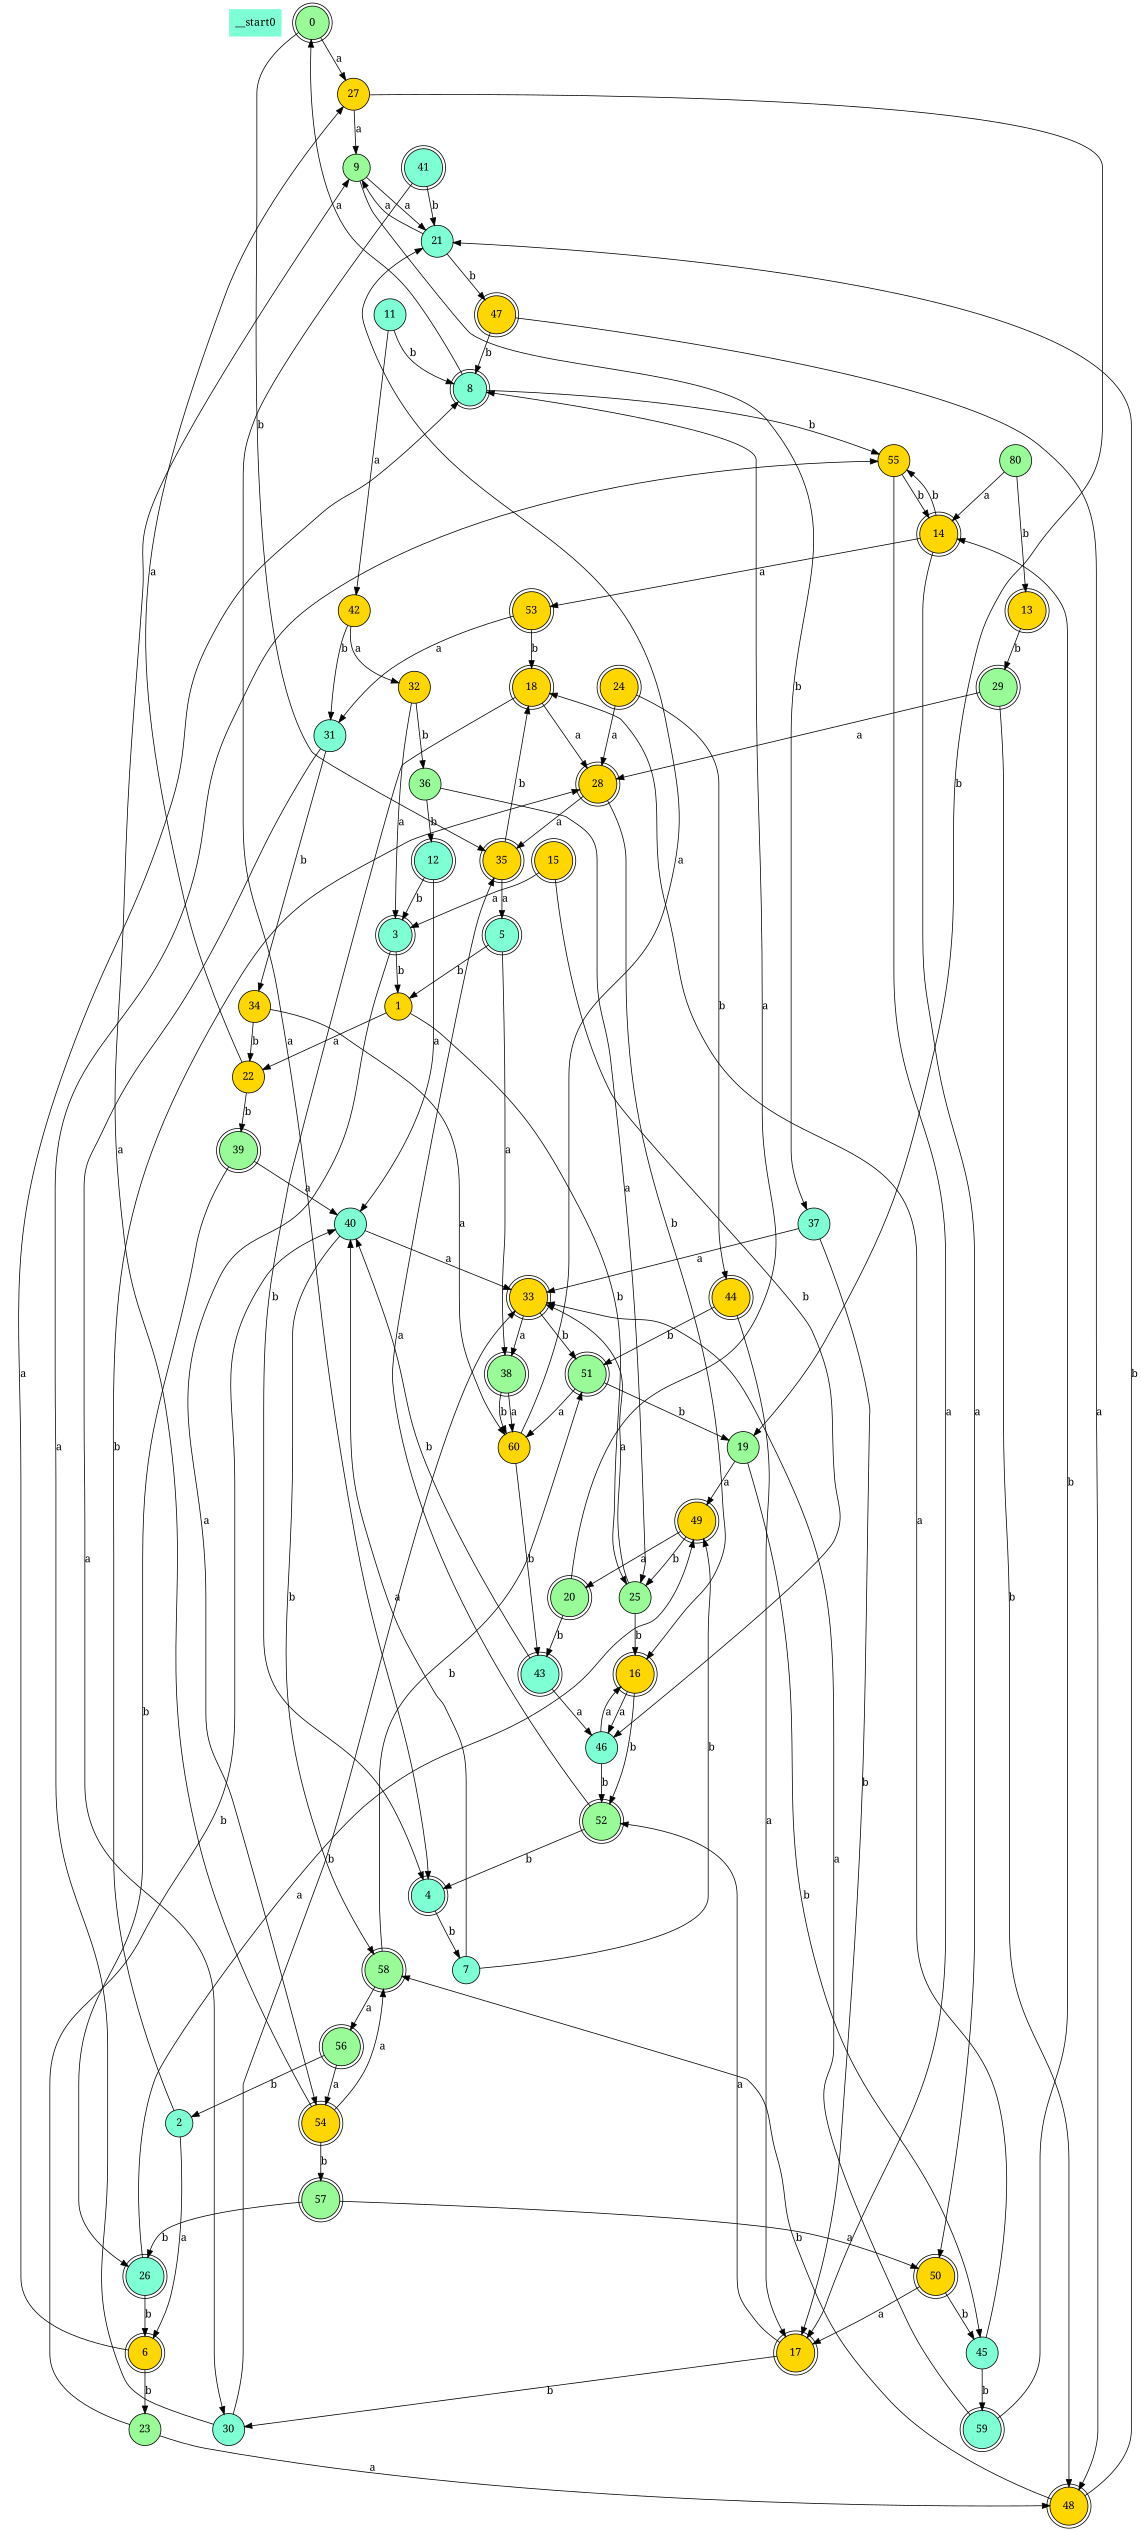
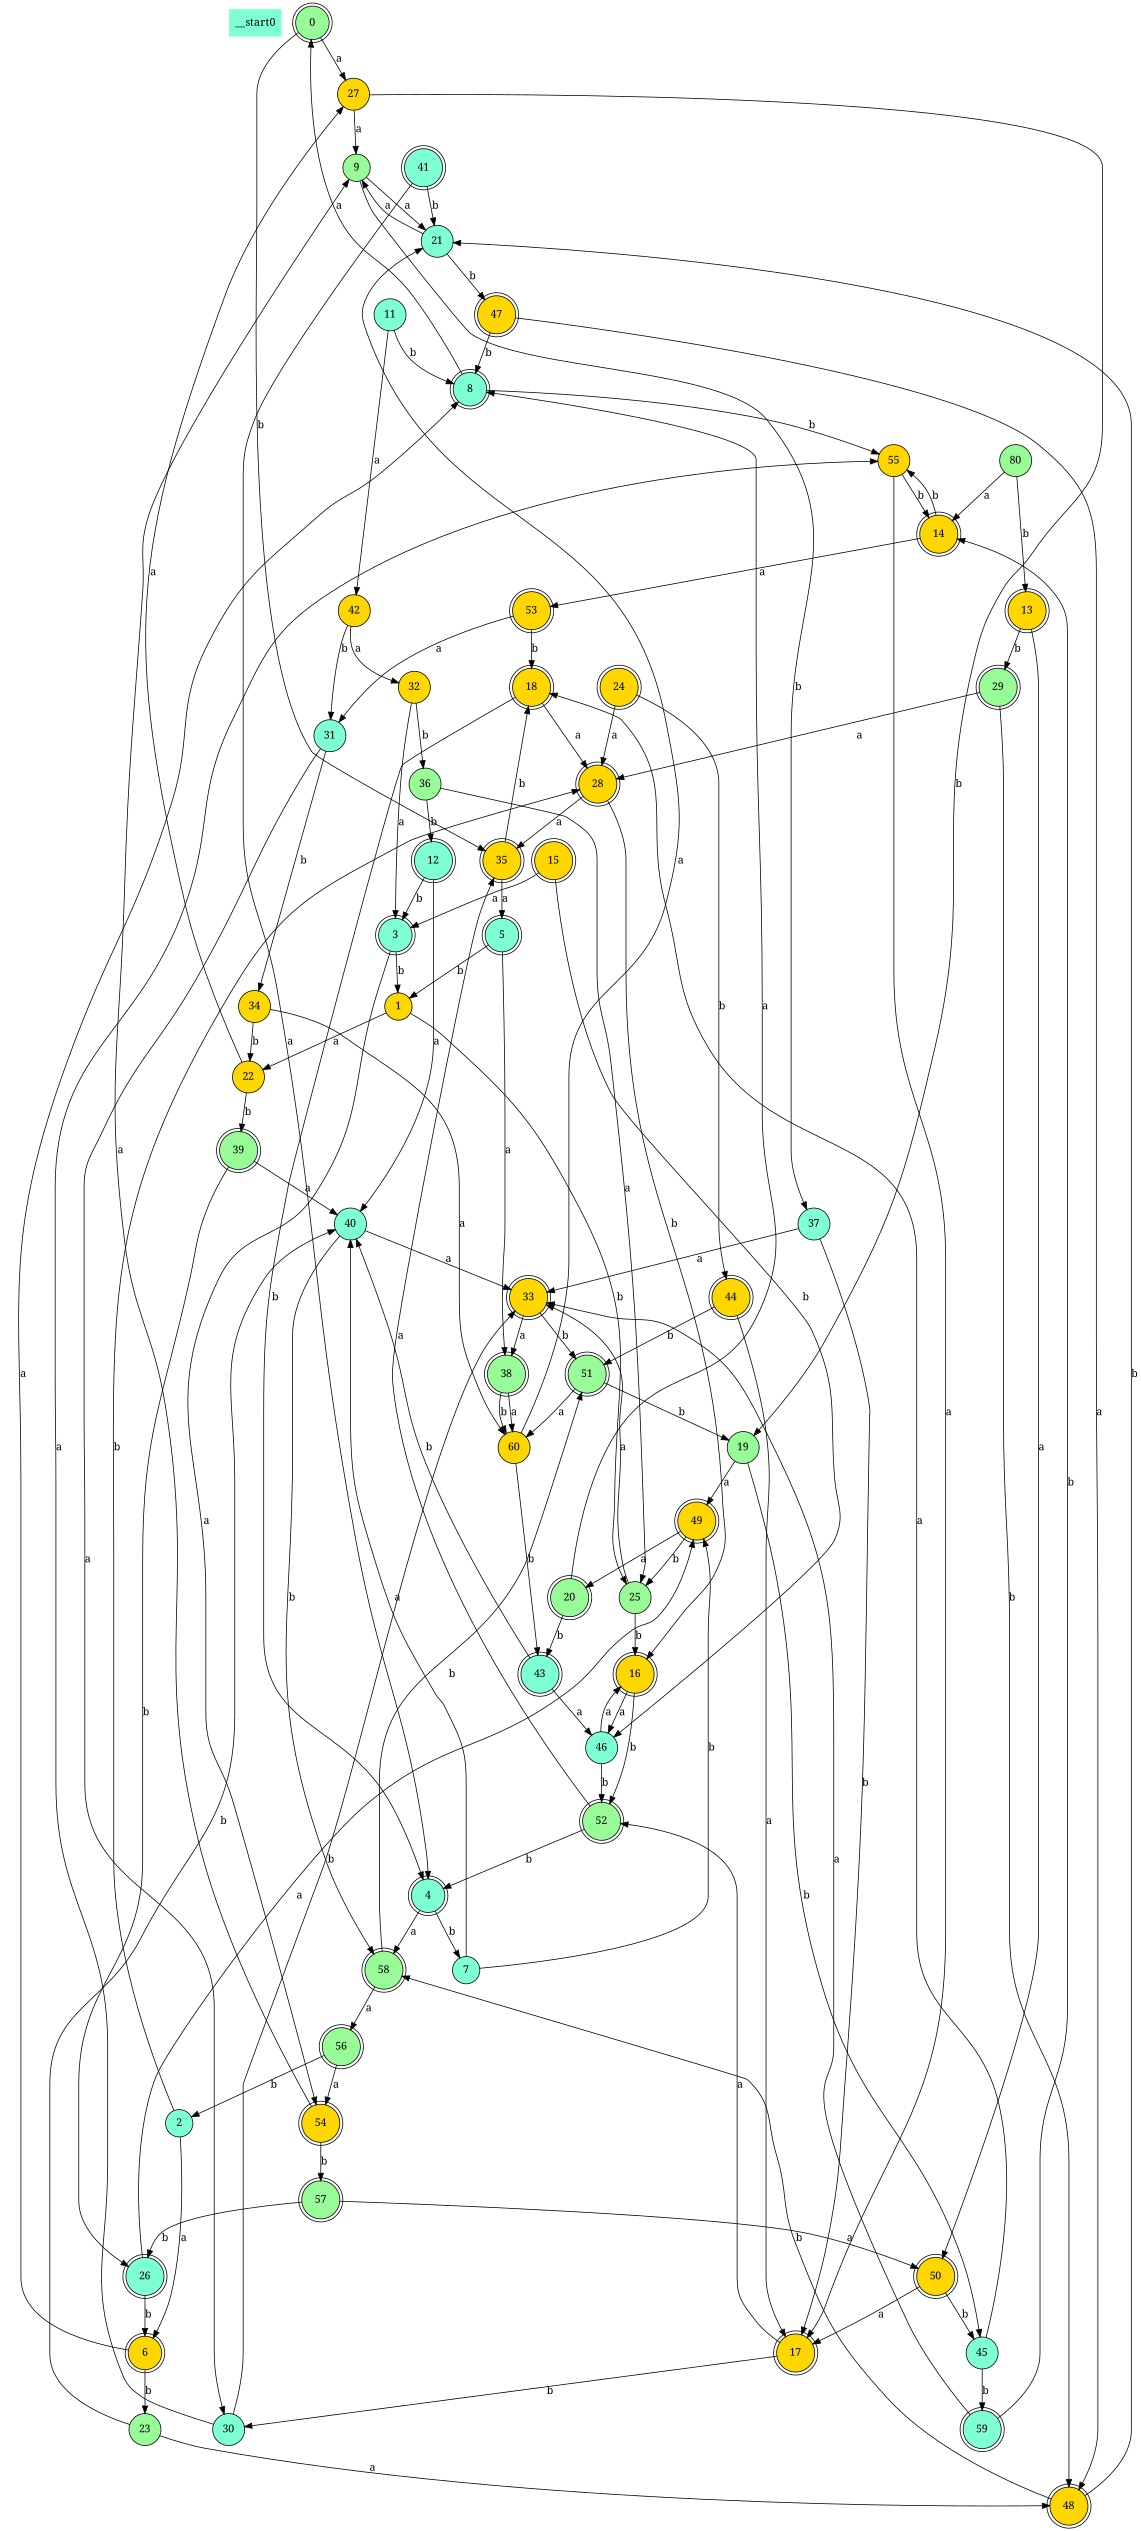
(975, 1399) -> (1038, 1447)
(370, 2058) -> (409, 1929)
